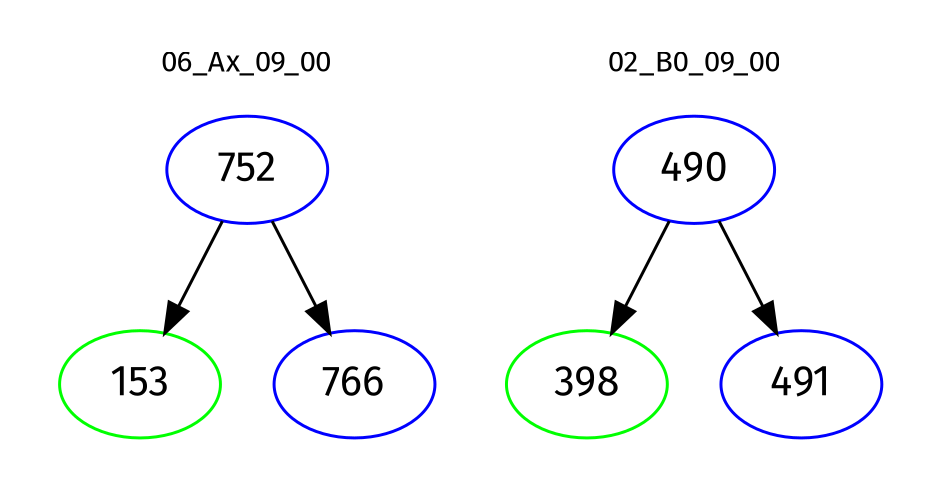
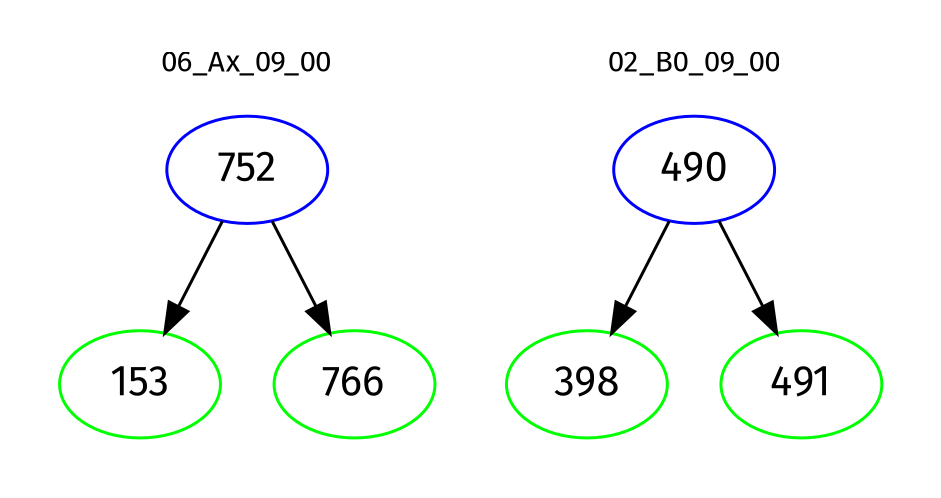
(355, 384) -> (355, 384)
(801, 384) -> (801, 384)
